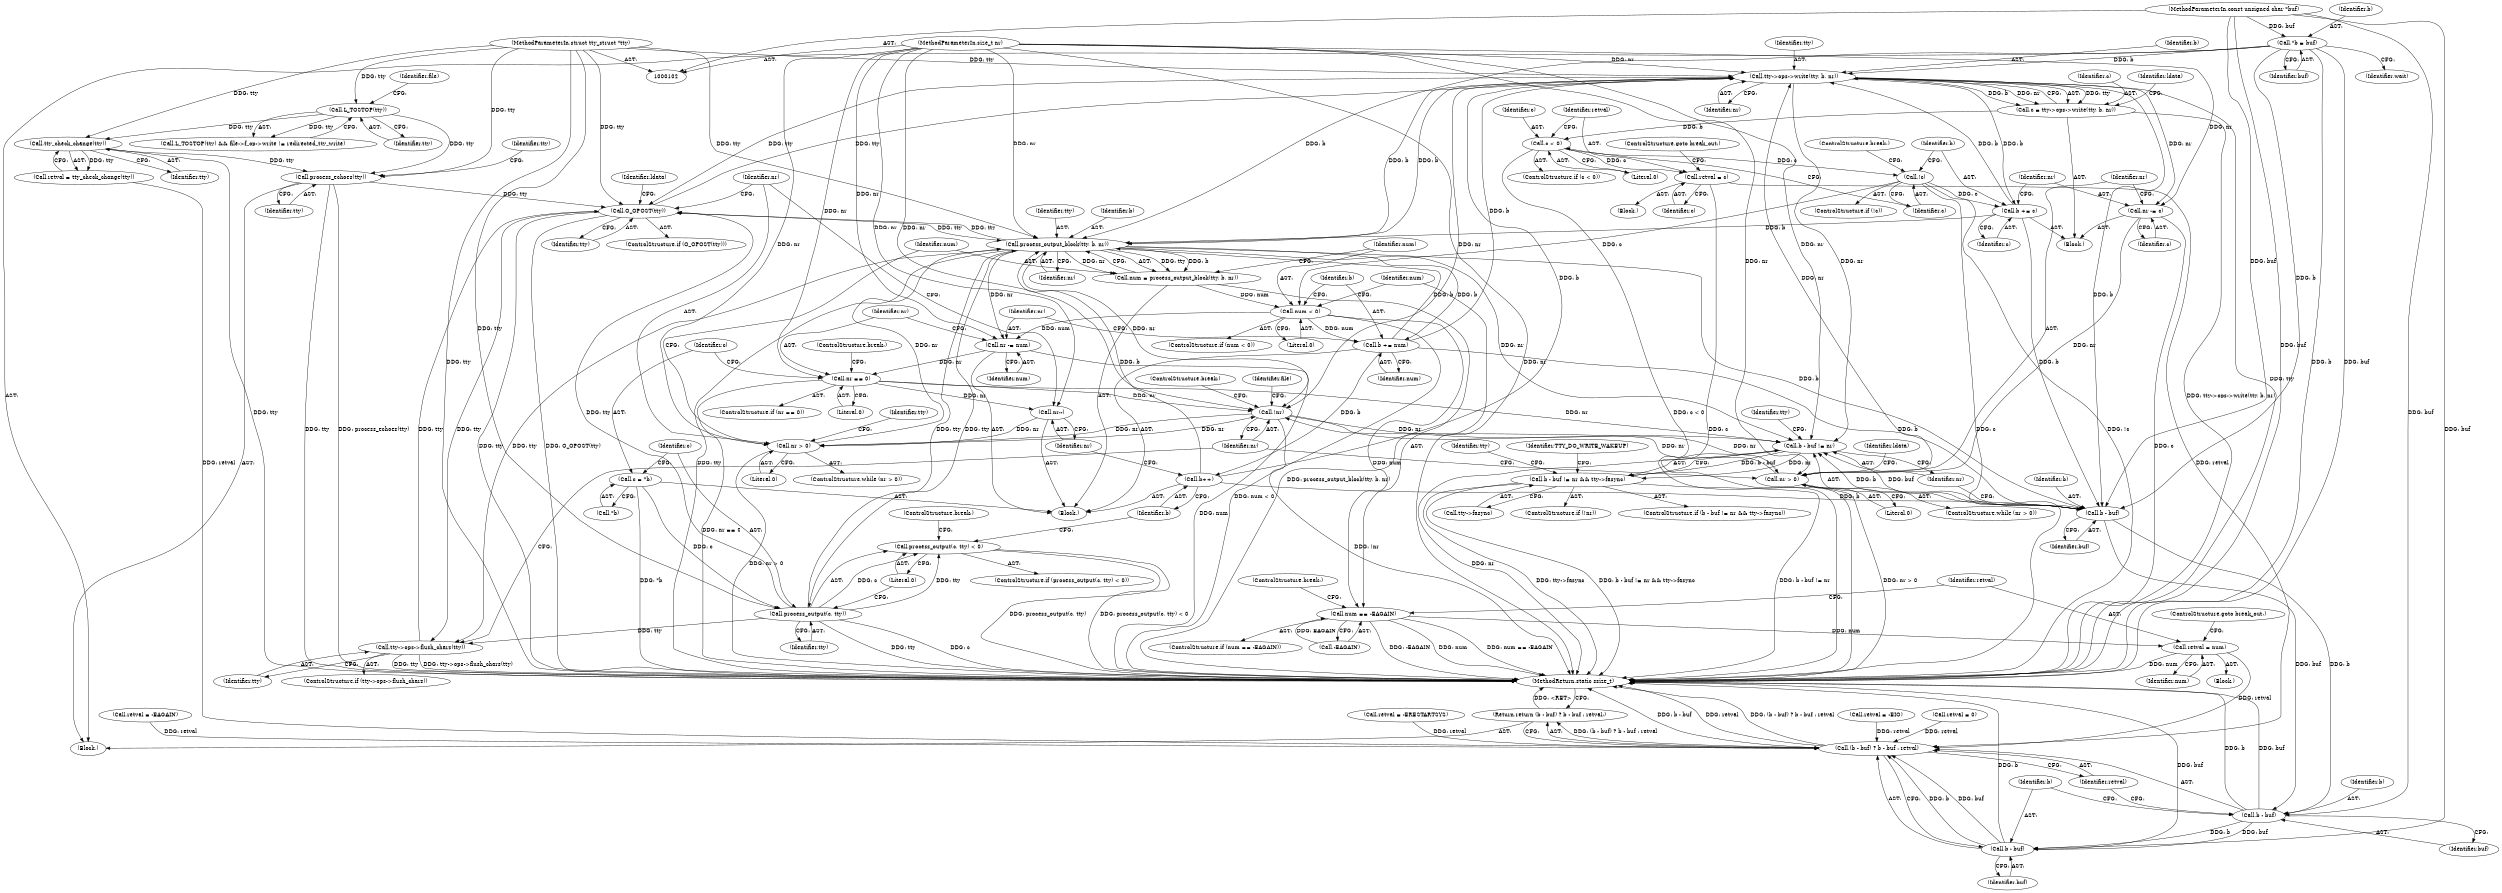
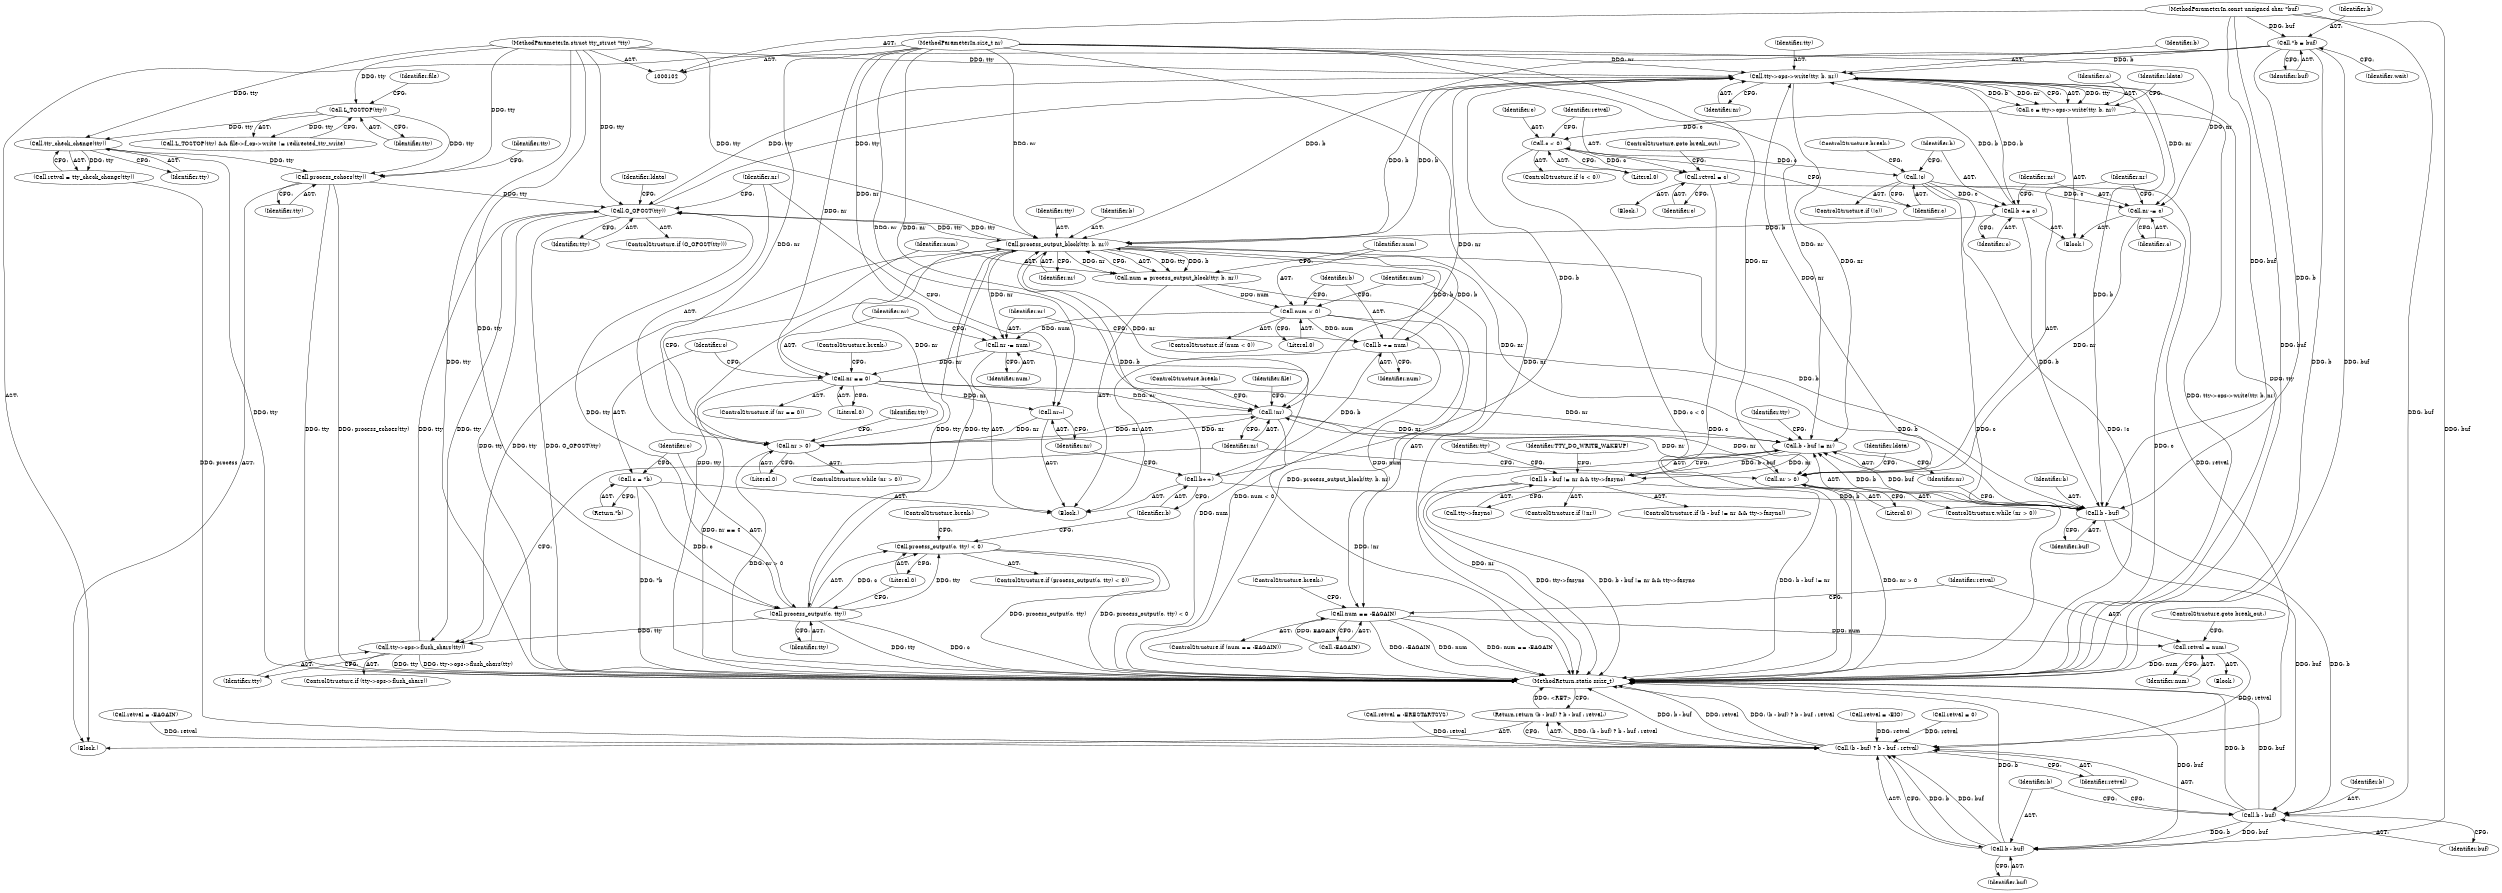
(2357, 51) -> (2350, 57)
(1482, 121) -> none
(1693, 127) -> (1693, 127)
(1605, 238) -> (2025, 190)
(219, 463) -> (219, 463)
(608, 514) -> (608, 514)
